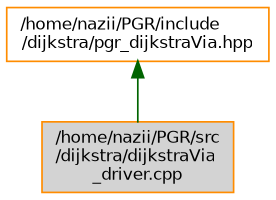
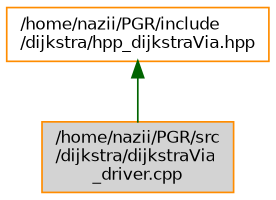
(138, 34) -> (138, 34)
